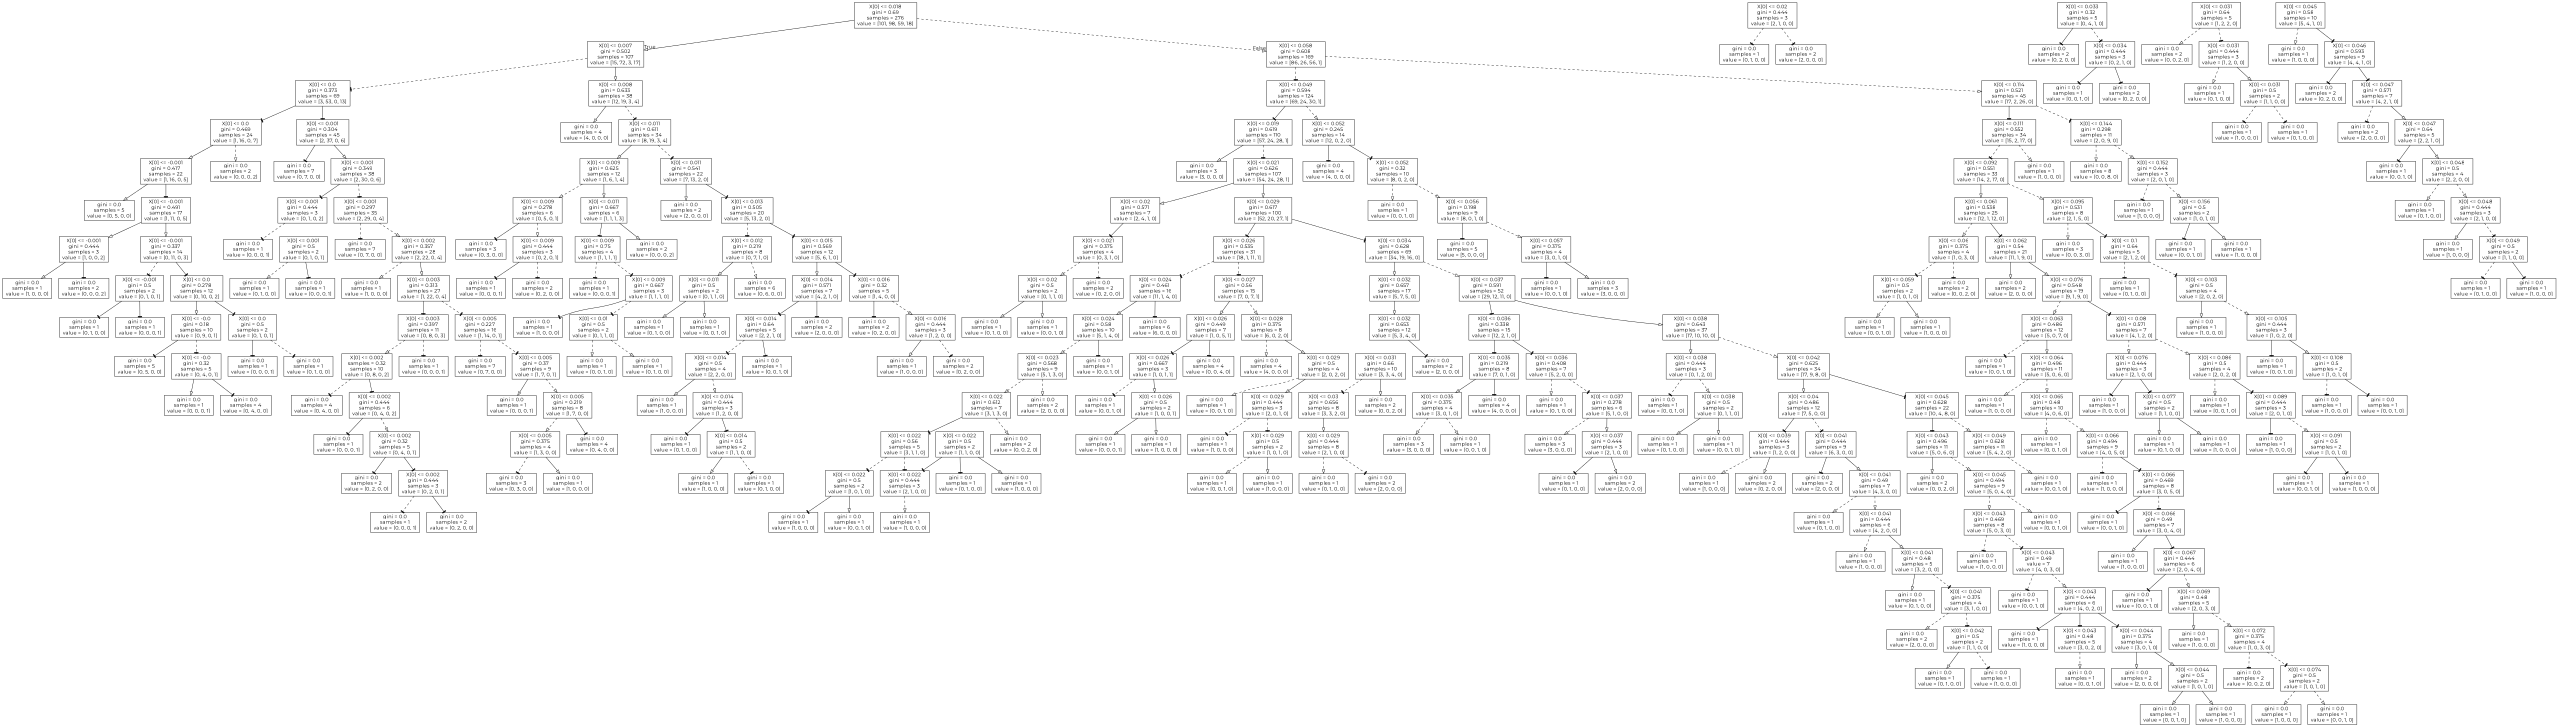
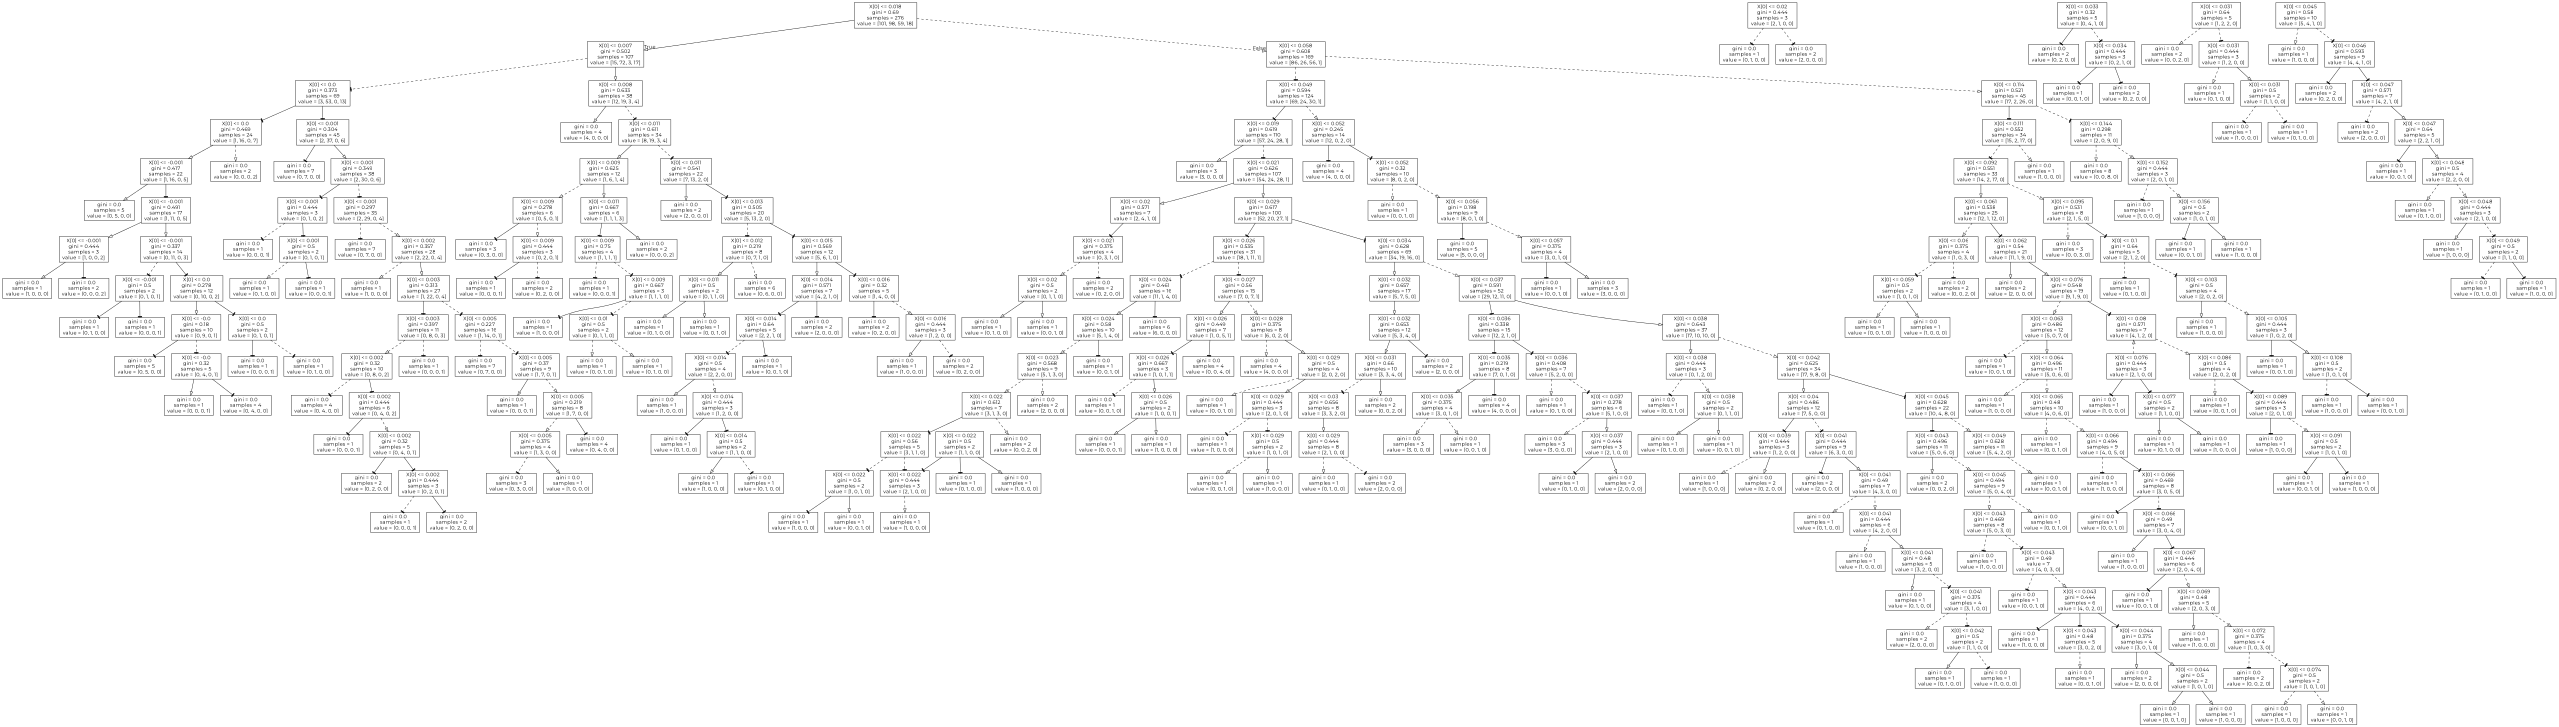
(2324, 34) -> (2324, 34)
none -> (303, 229)
none -> (1388, 345)
(2129, 345) -> (2134, 349)
(367, 366) -> (367, 366)
